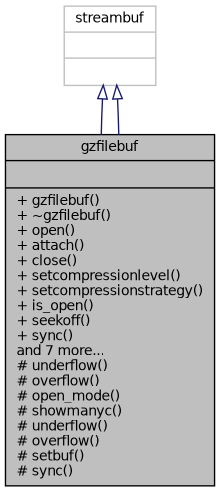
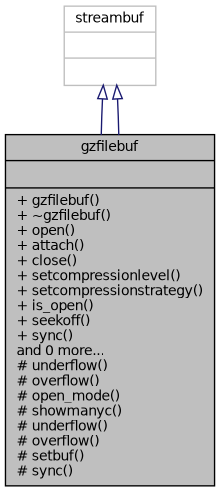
(61, 351) -> (61, 351)
